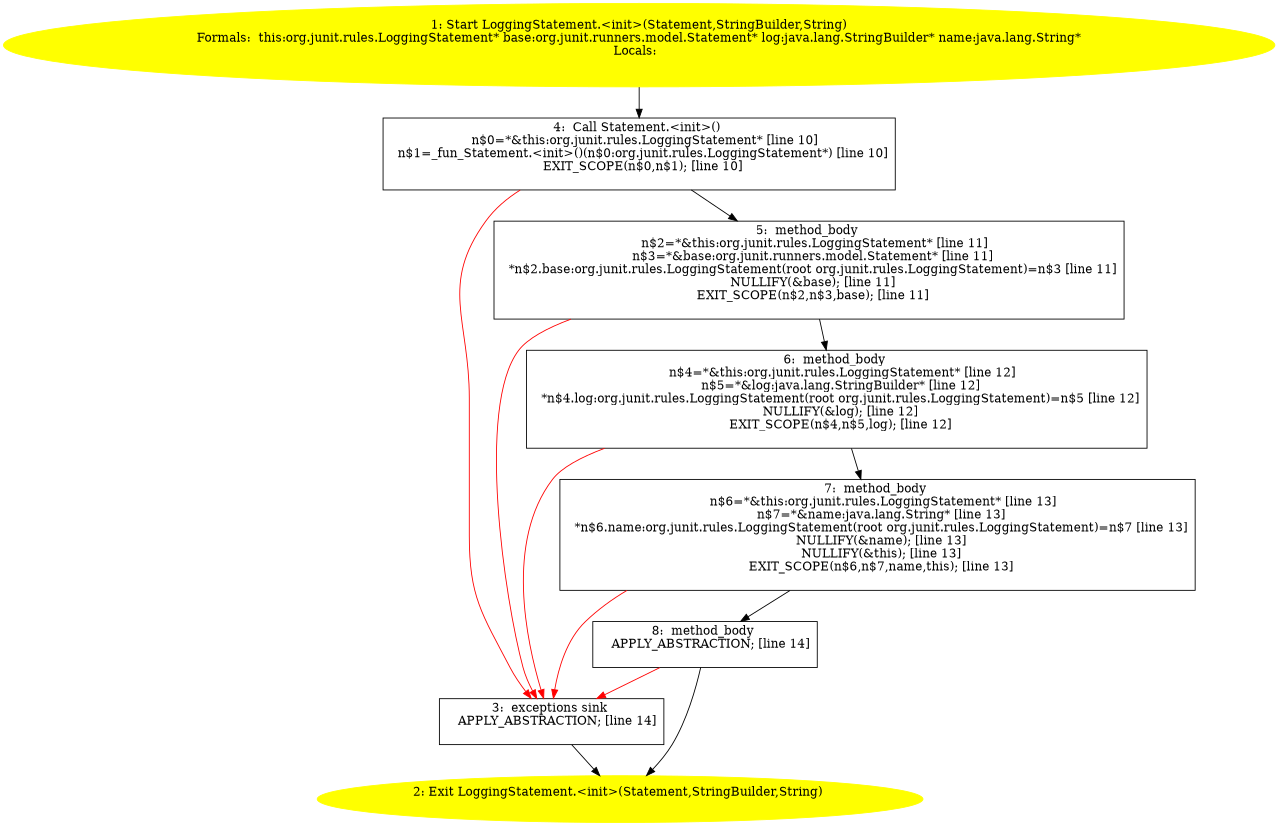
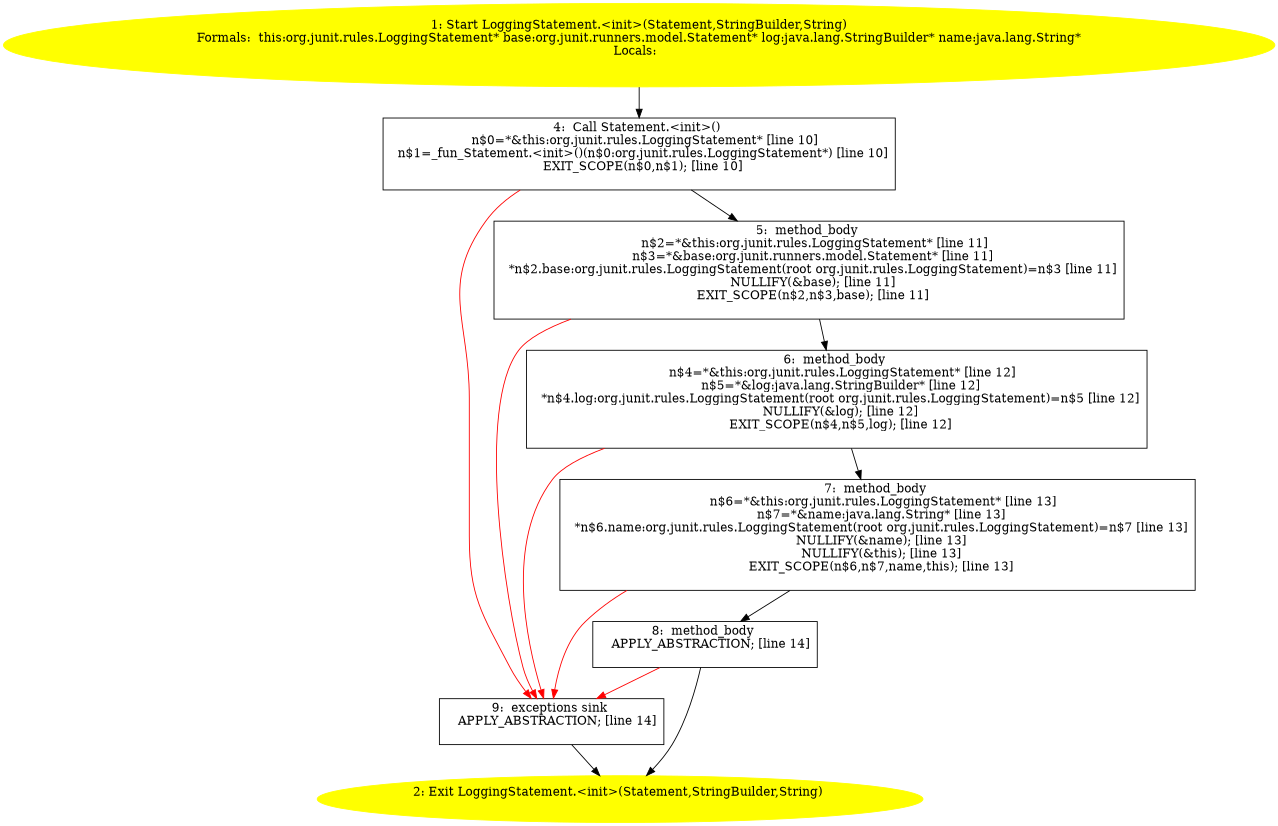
(552, 722) -> (552, 722)
